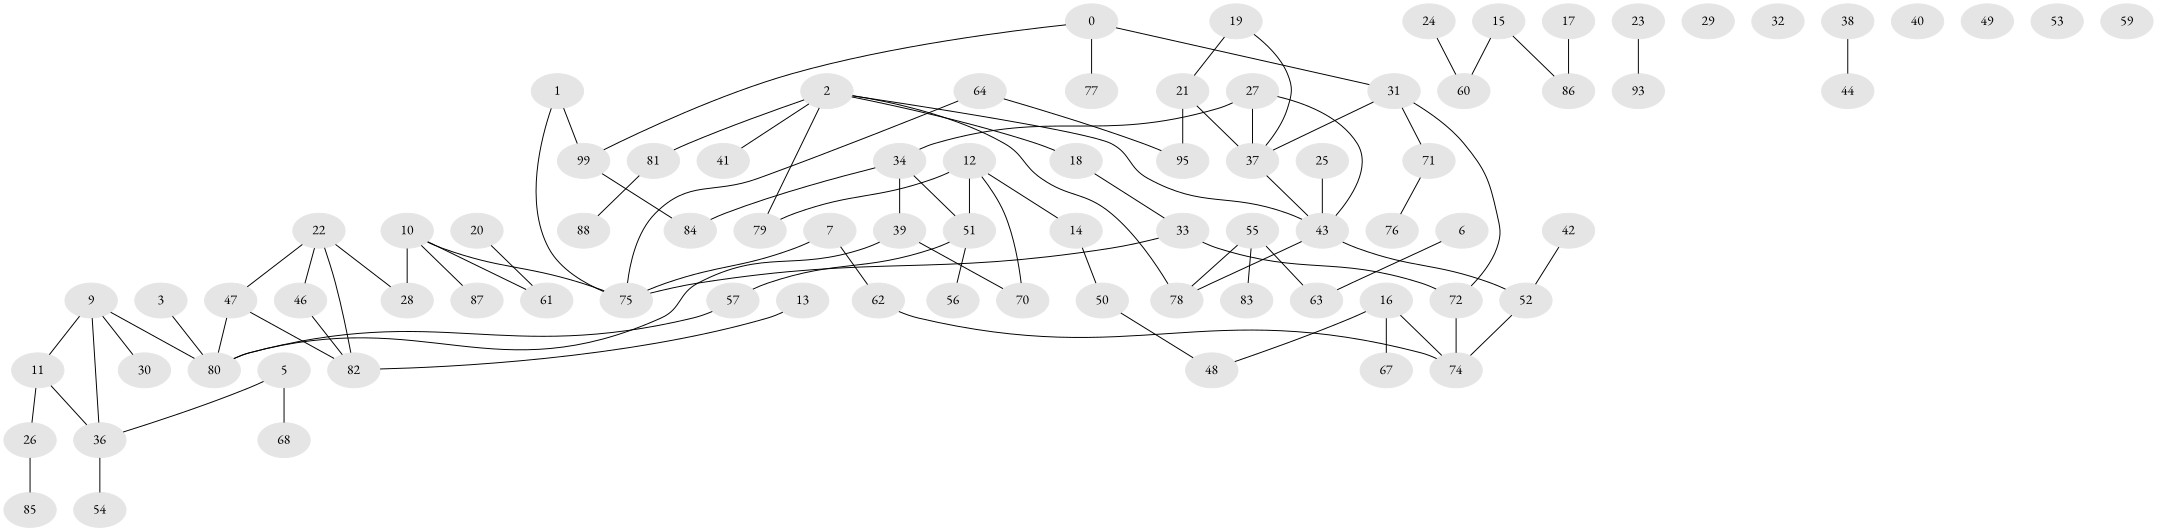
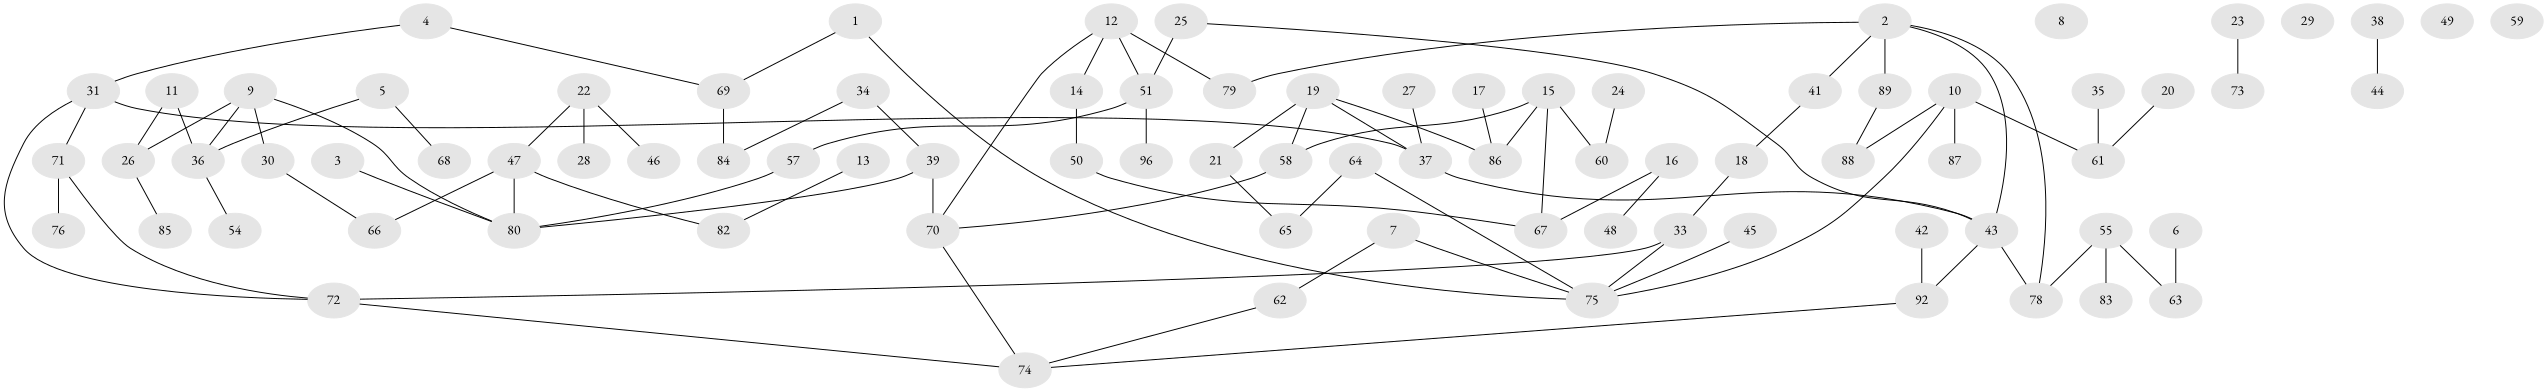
(1092, 21) -> (426, 21)
(1778, 21) -> none
(1918, 21) -> none
(2057, 21) -> none
none -> (2061, 21)
(1092, 91) -> none
(1638, 91) -> (2238, 91)
none -> (2098, 91)
(954, 120) -> (1778, 126)
none -> (1399, 120)
(1068, 126) -> none
(1218, 126) -> none
(1353, 138) -> none
(584, 161) -> (724, 91)
(653, 161) -> (1885, 91)
(1183, 161) -> (1286, 231)
none -> (1286, 161)
none -> (1545, 161)
(934, 196) -> (1162, 59)
none -> (375, 231)
none -> (1750, 231)
(407, 266) -> (1901, 126)
none -> (171, 269)
(340, 300) -> none
(953, 301) -> (1146, 161)
(1526, 301) -> (1922, 301)
(324, 332) -> none
(64, 335) -> (191, 125)
(1421, 335) -> (979, 300)
(1164, 340) -> (1294, 204)
